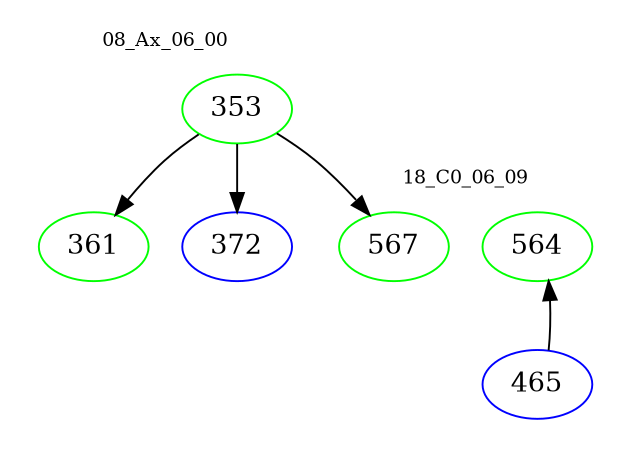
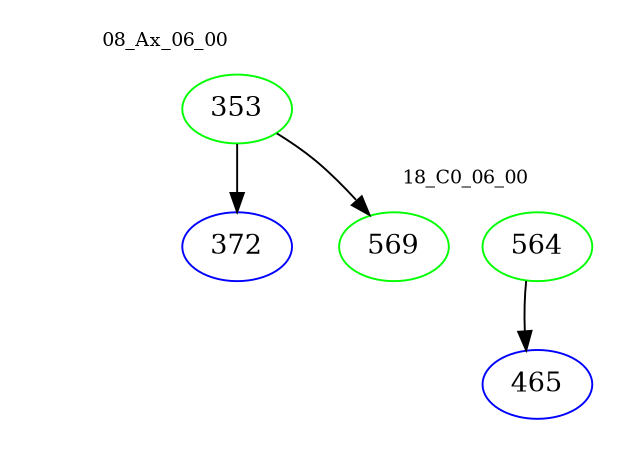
(466, 179) -> (466, 179)
(94, 247) -> none
(394, 247) -> (394, 247)
(550, 325) -> (525, 306)
